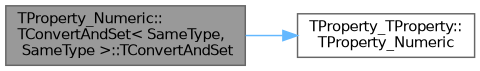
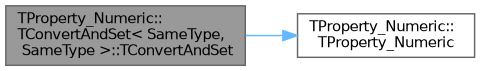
(386, 36) -> (386, 36)
